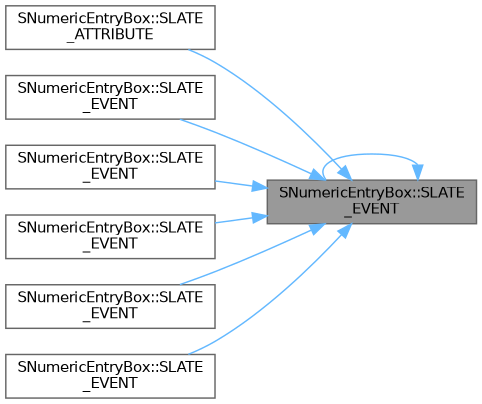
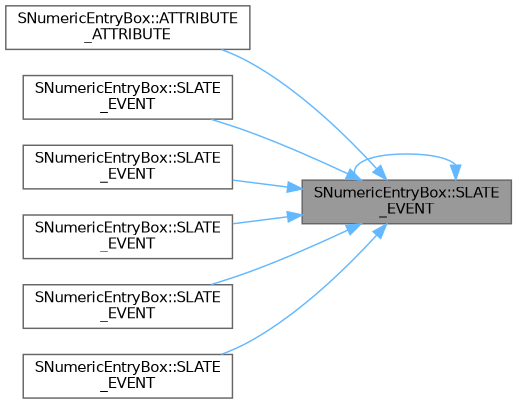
(110, 28) -> (128, 28)
